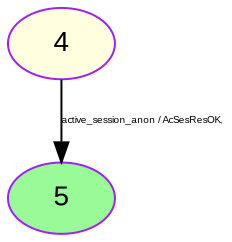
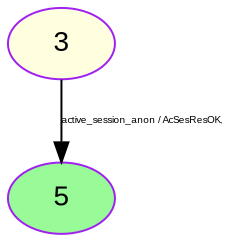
(61, 44) -> (61, 44)
